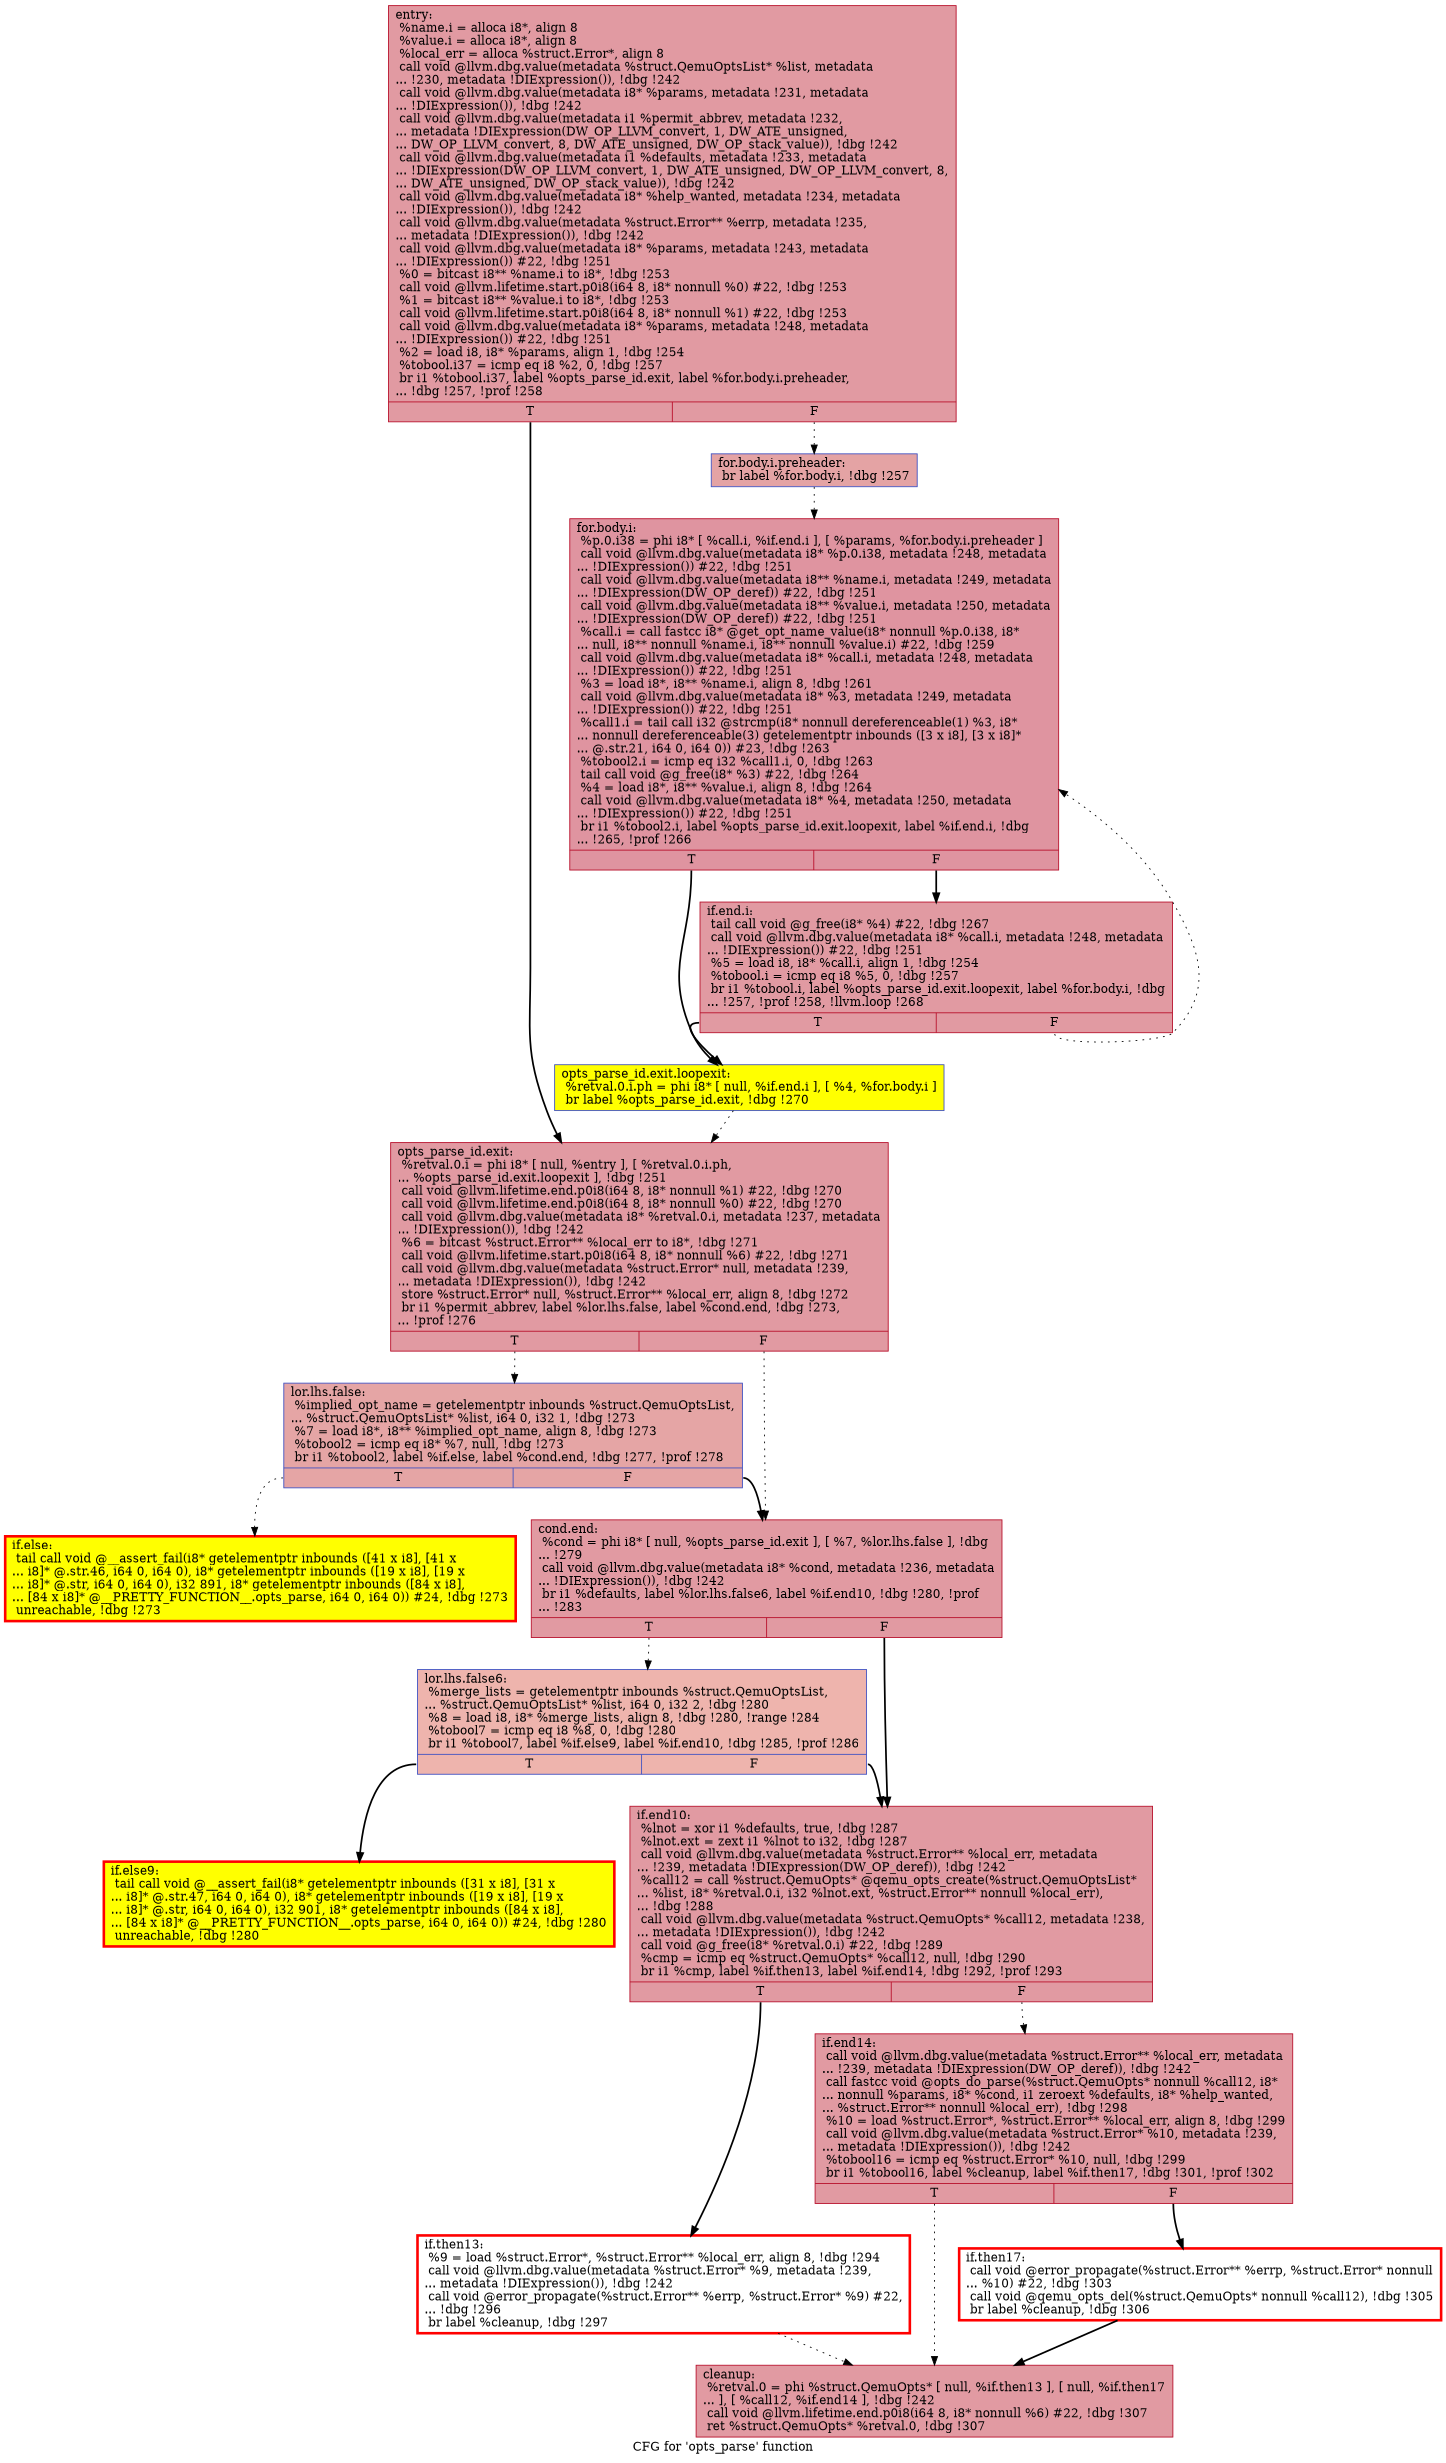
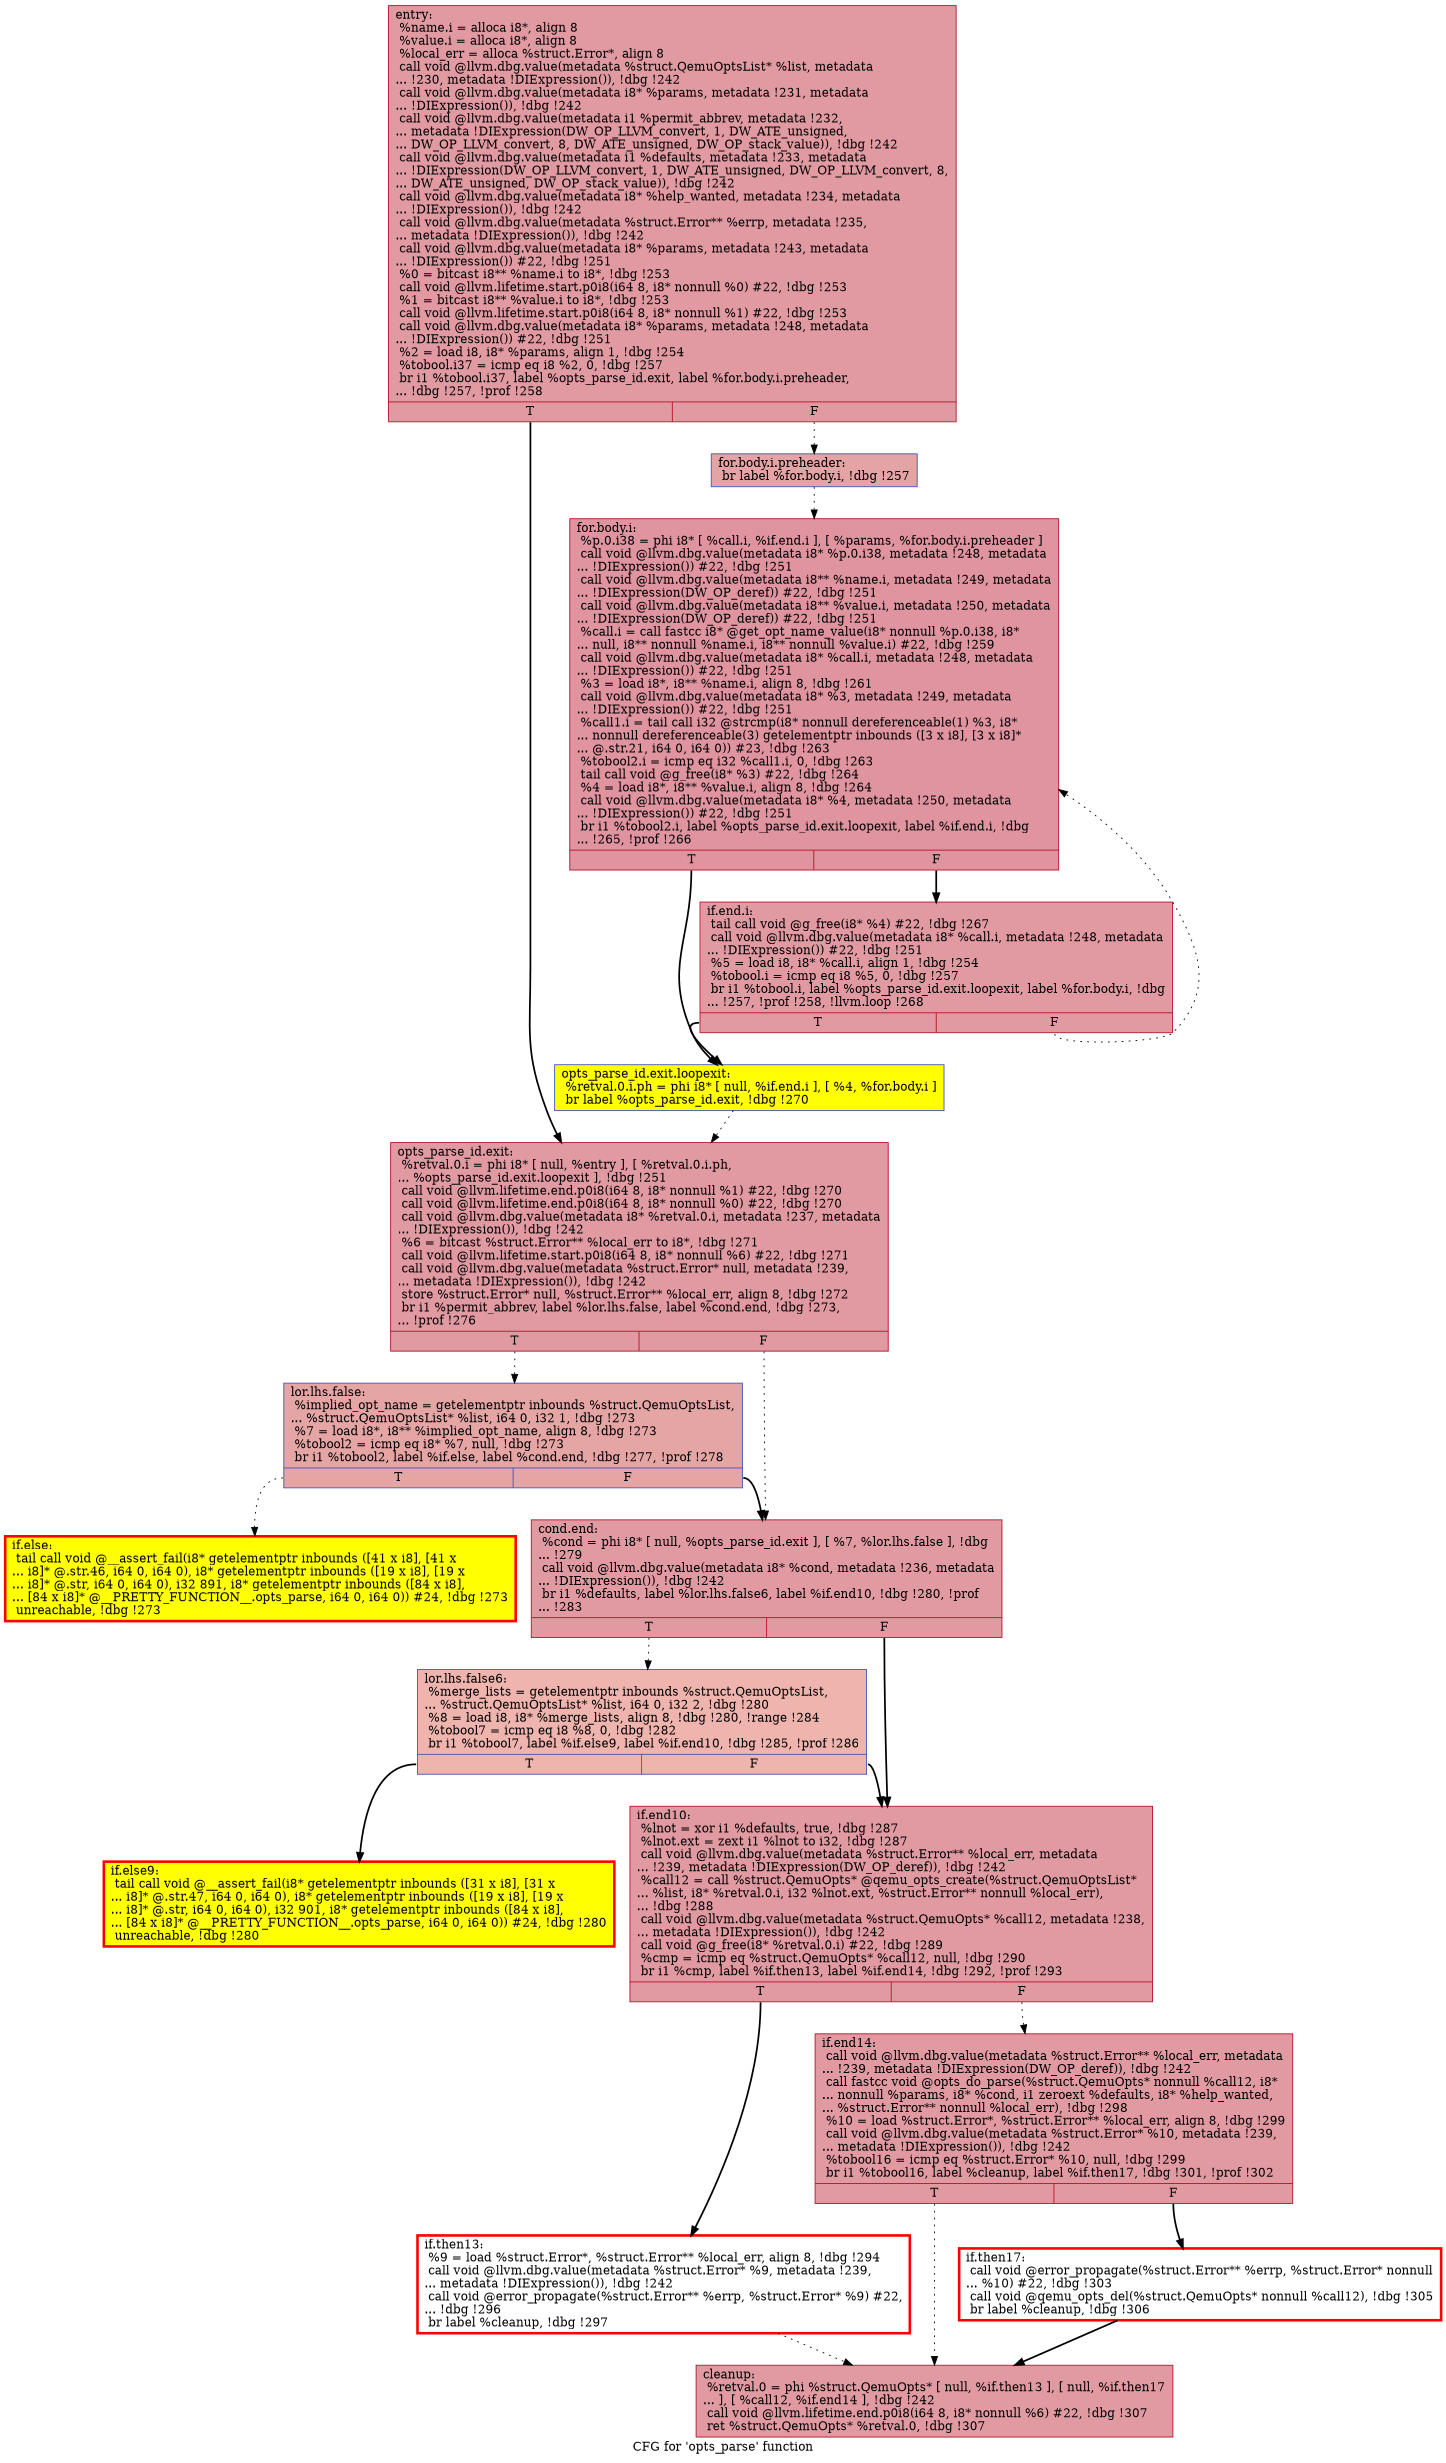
(551, 1731) -> (551, 1731)
